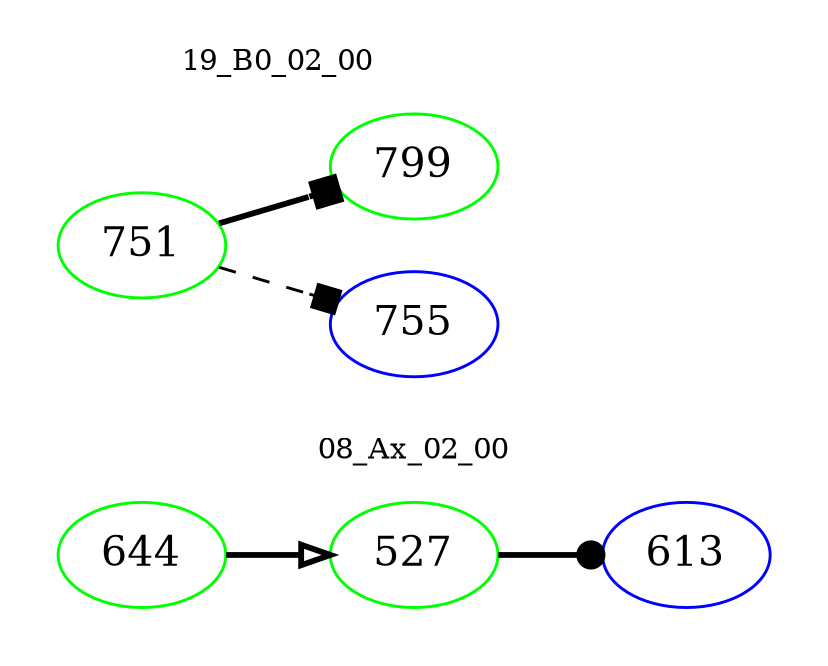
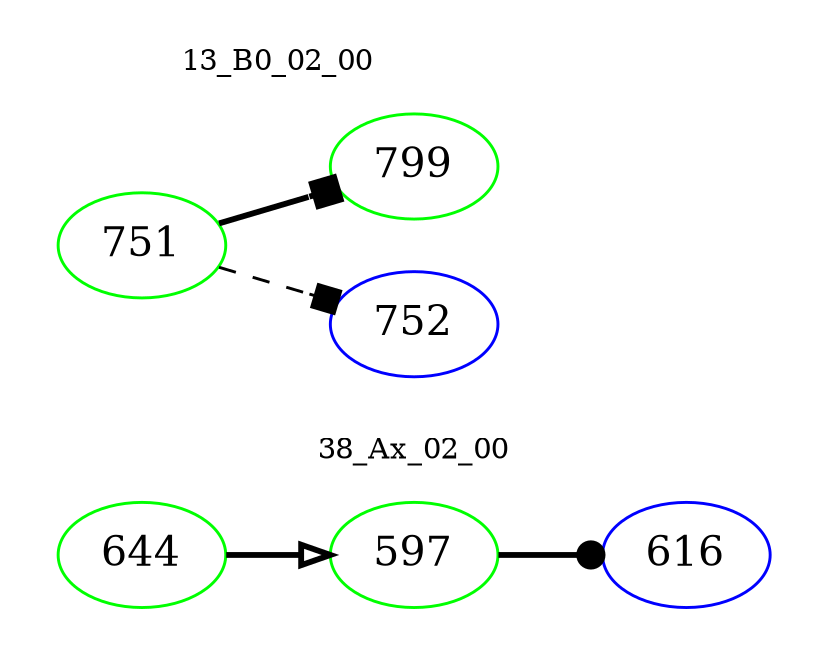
(278, 63) -> (278, 63)
(414, 324) -> (414, 324)
(414, 451) -> (414, 451)
(414, 555) -> (414, 555)
(686, 555) -> (686, 555)
